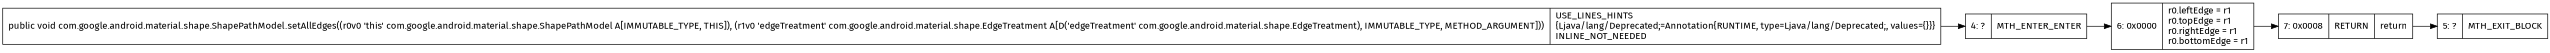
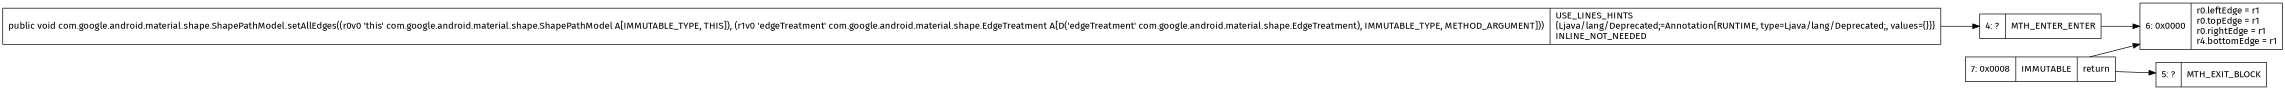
(2263, 26) -> (2111, 51)
(2352, 26) -> (2047, 69)
(2208, 41) -> (2237, 41)
